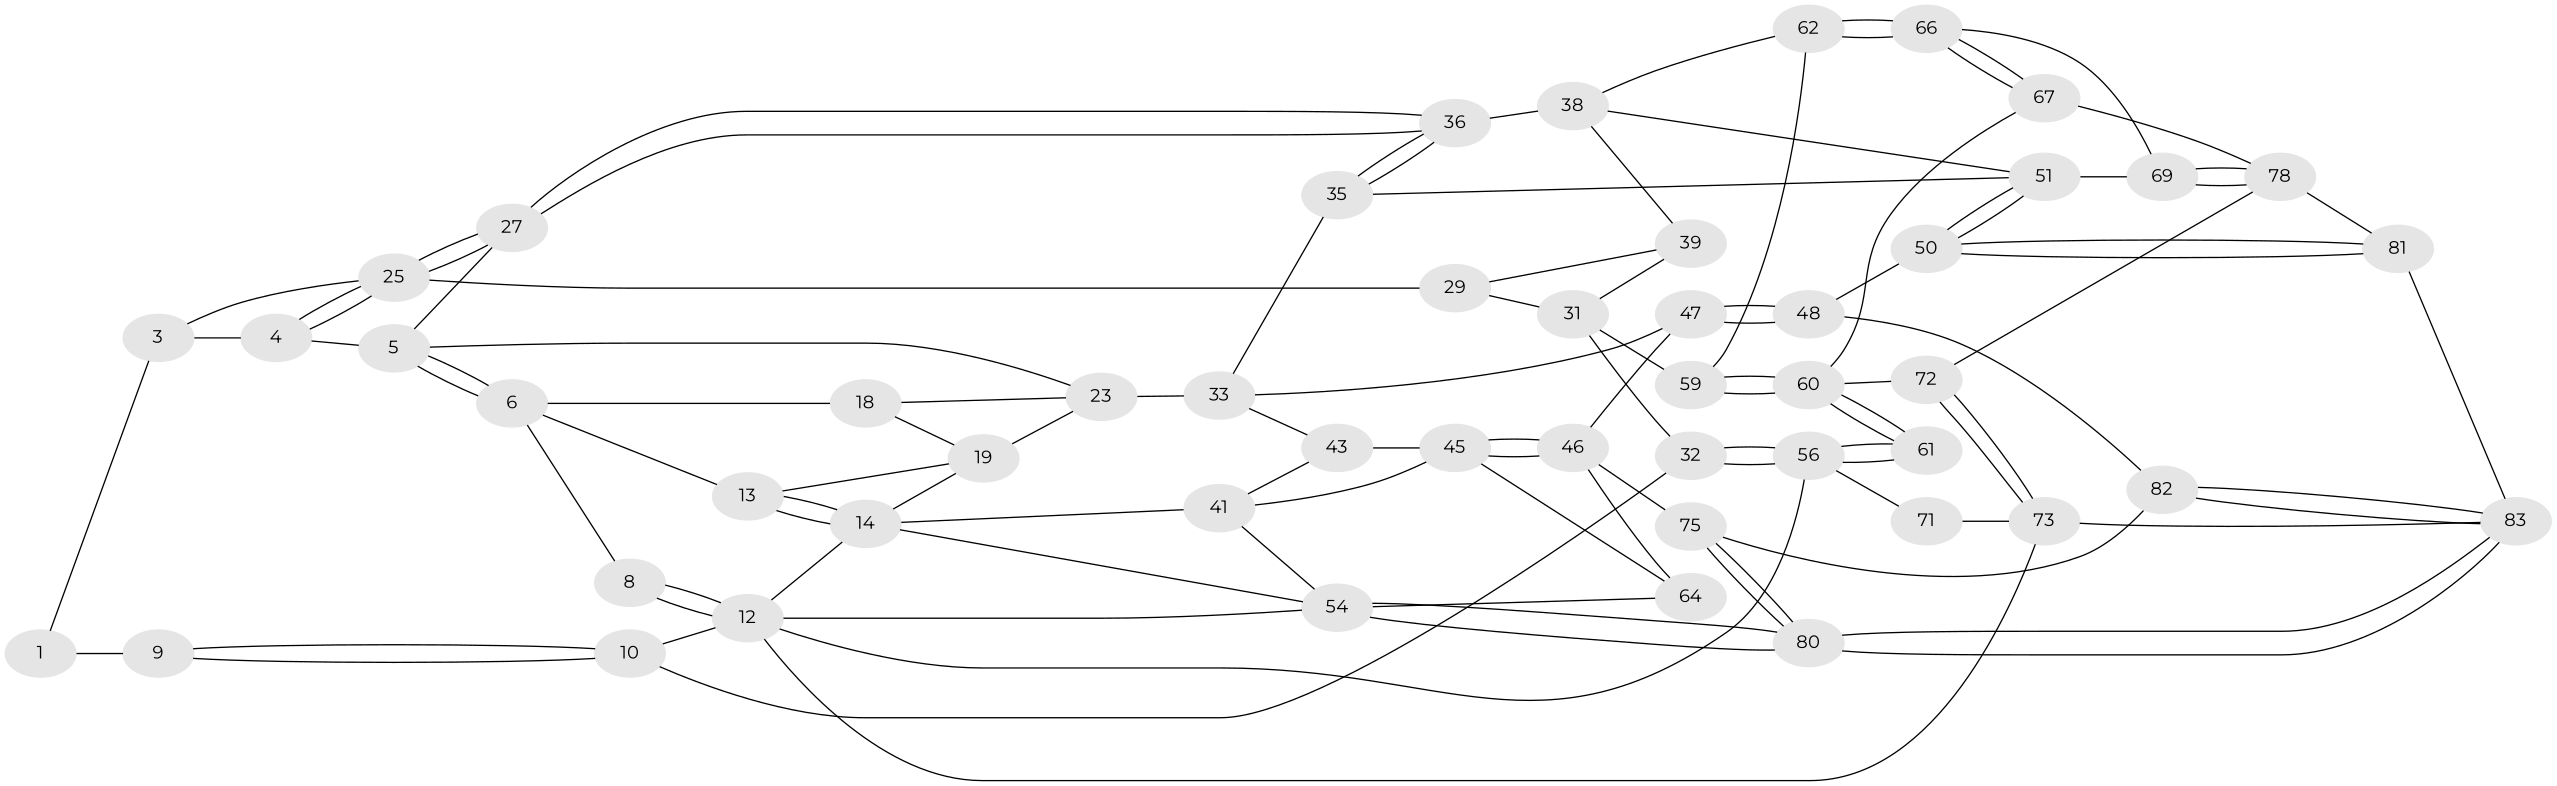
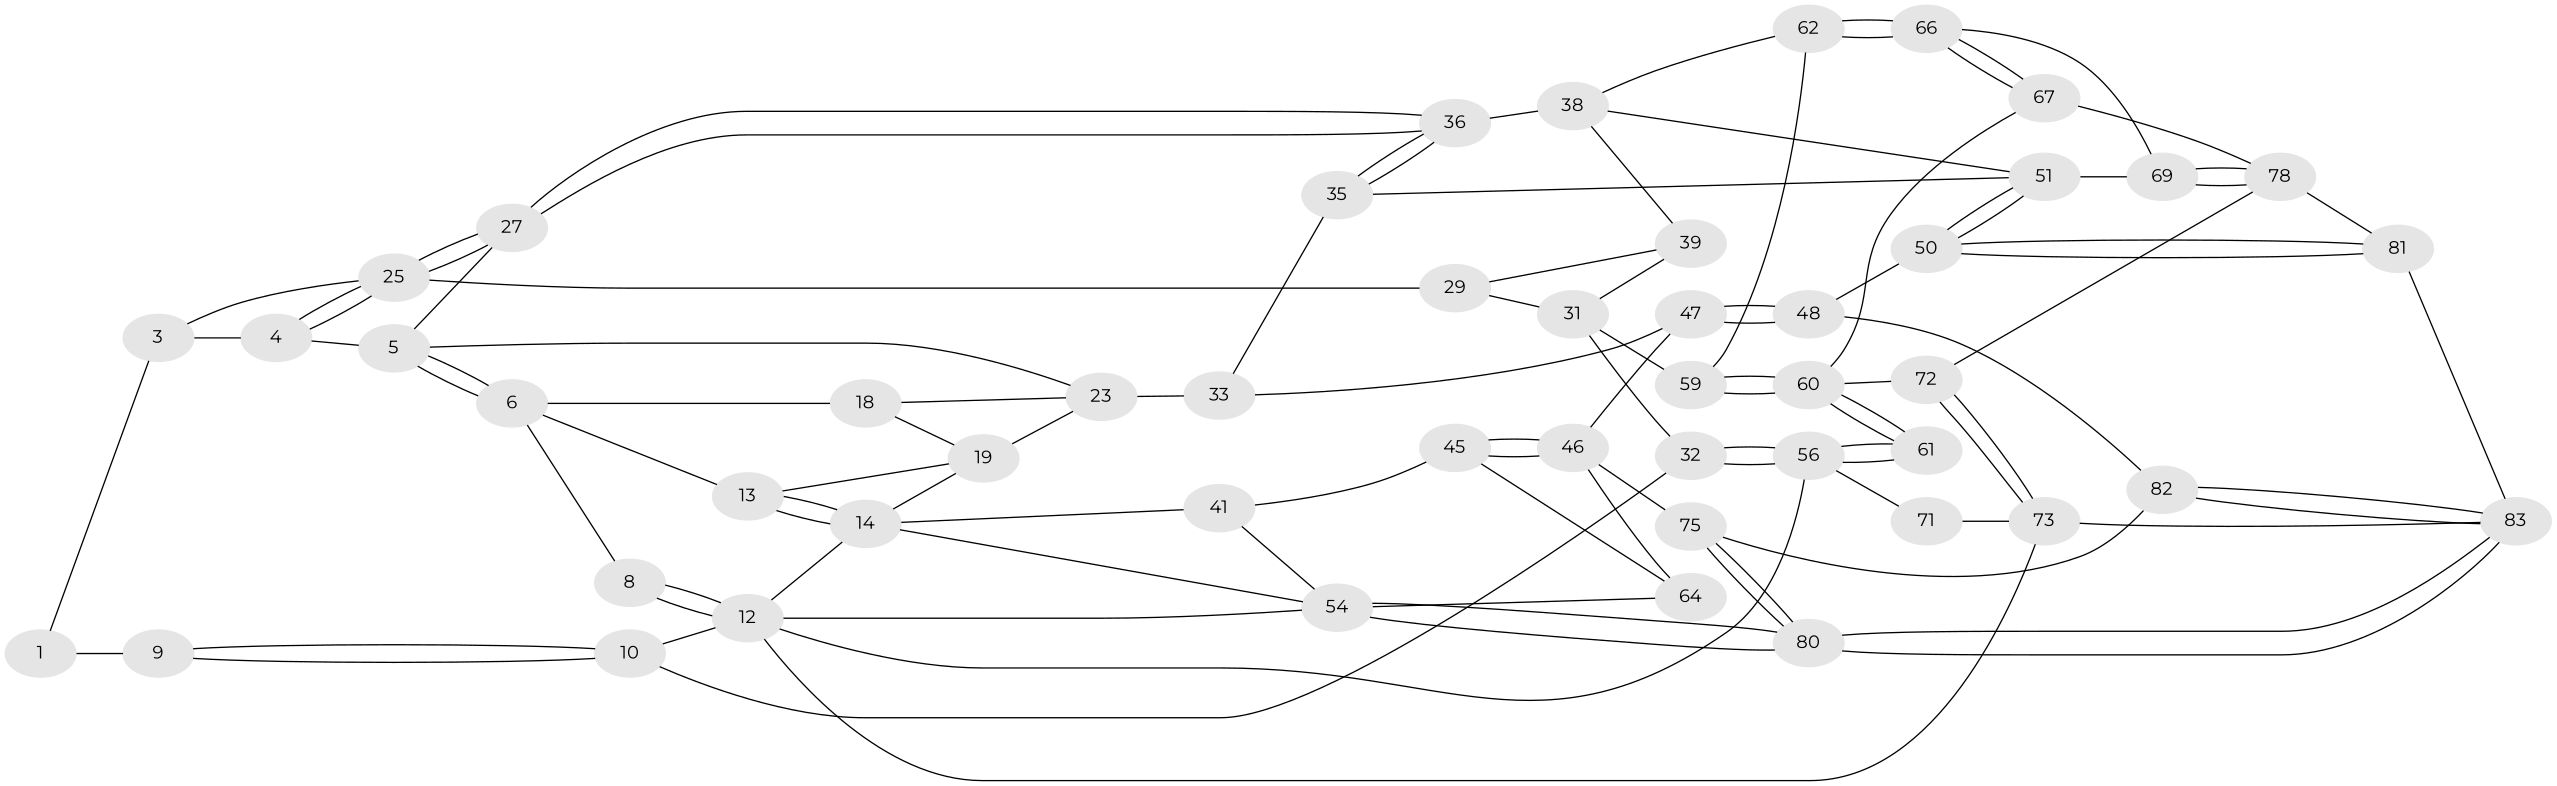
(1337, 448) -> none
